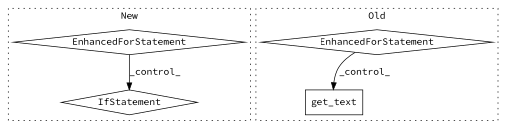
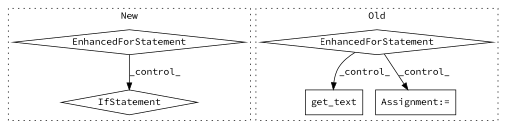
none -> (416, 102)
